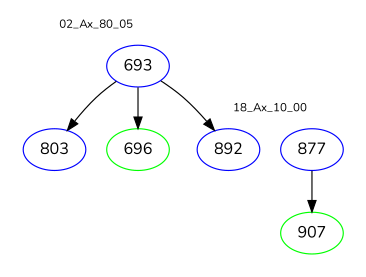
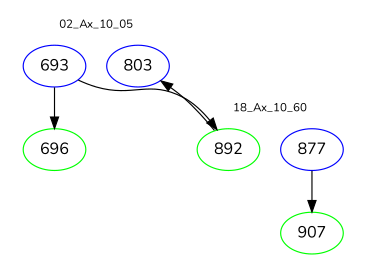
(96, 25) -> (96, 25)
(94, 99) -> (194, 107)
(270, 108) -> (270, 108)
(228, 150) -> (228, 150)
